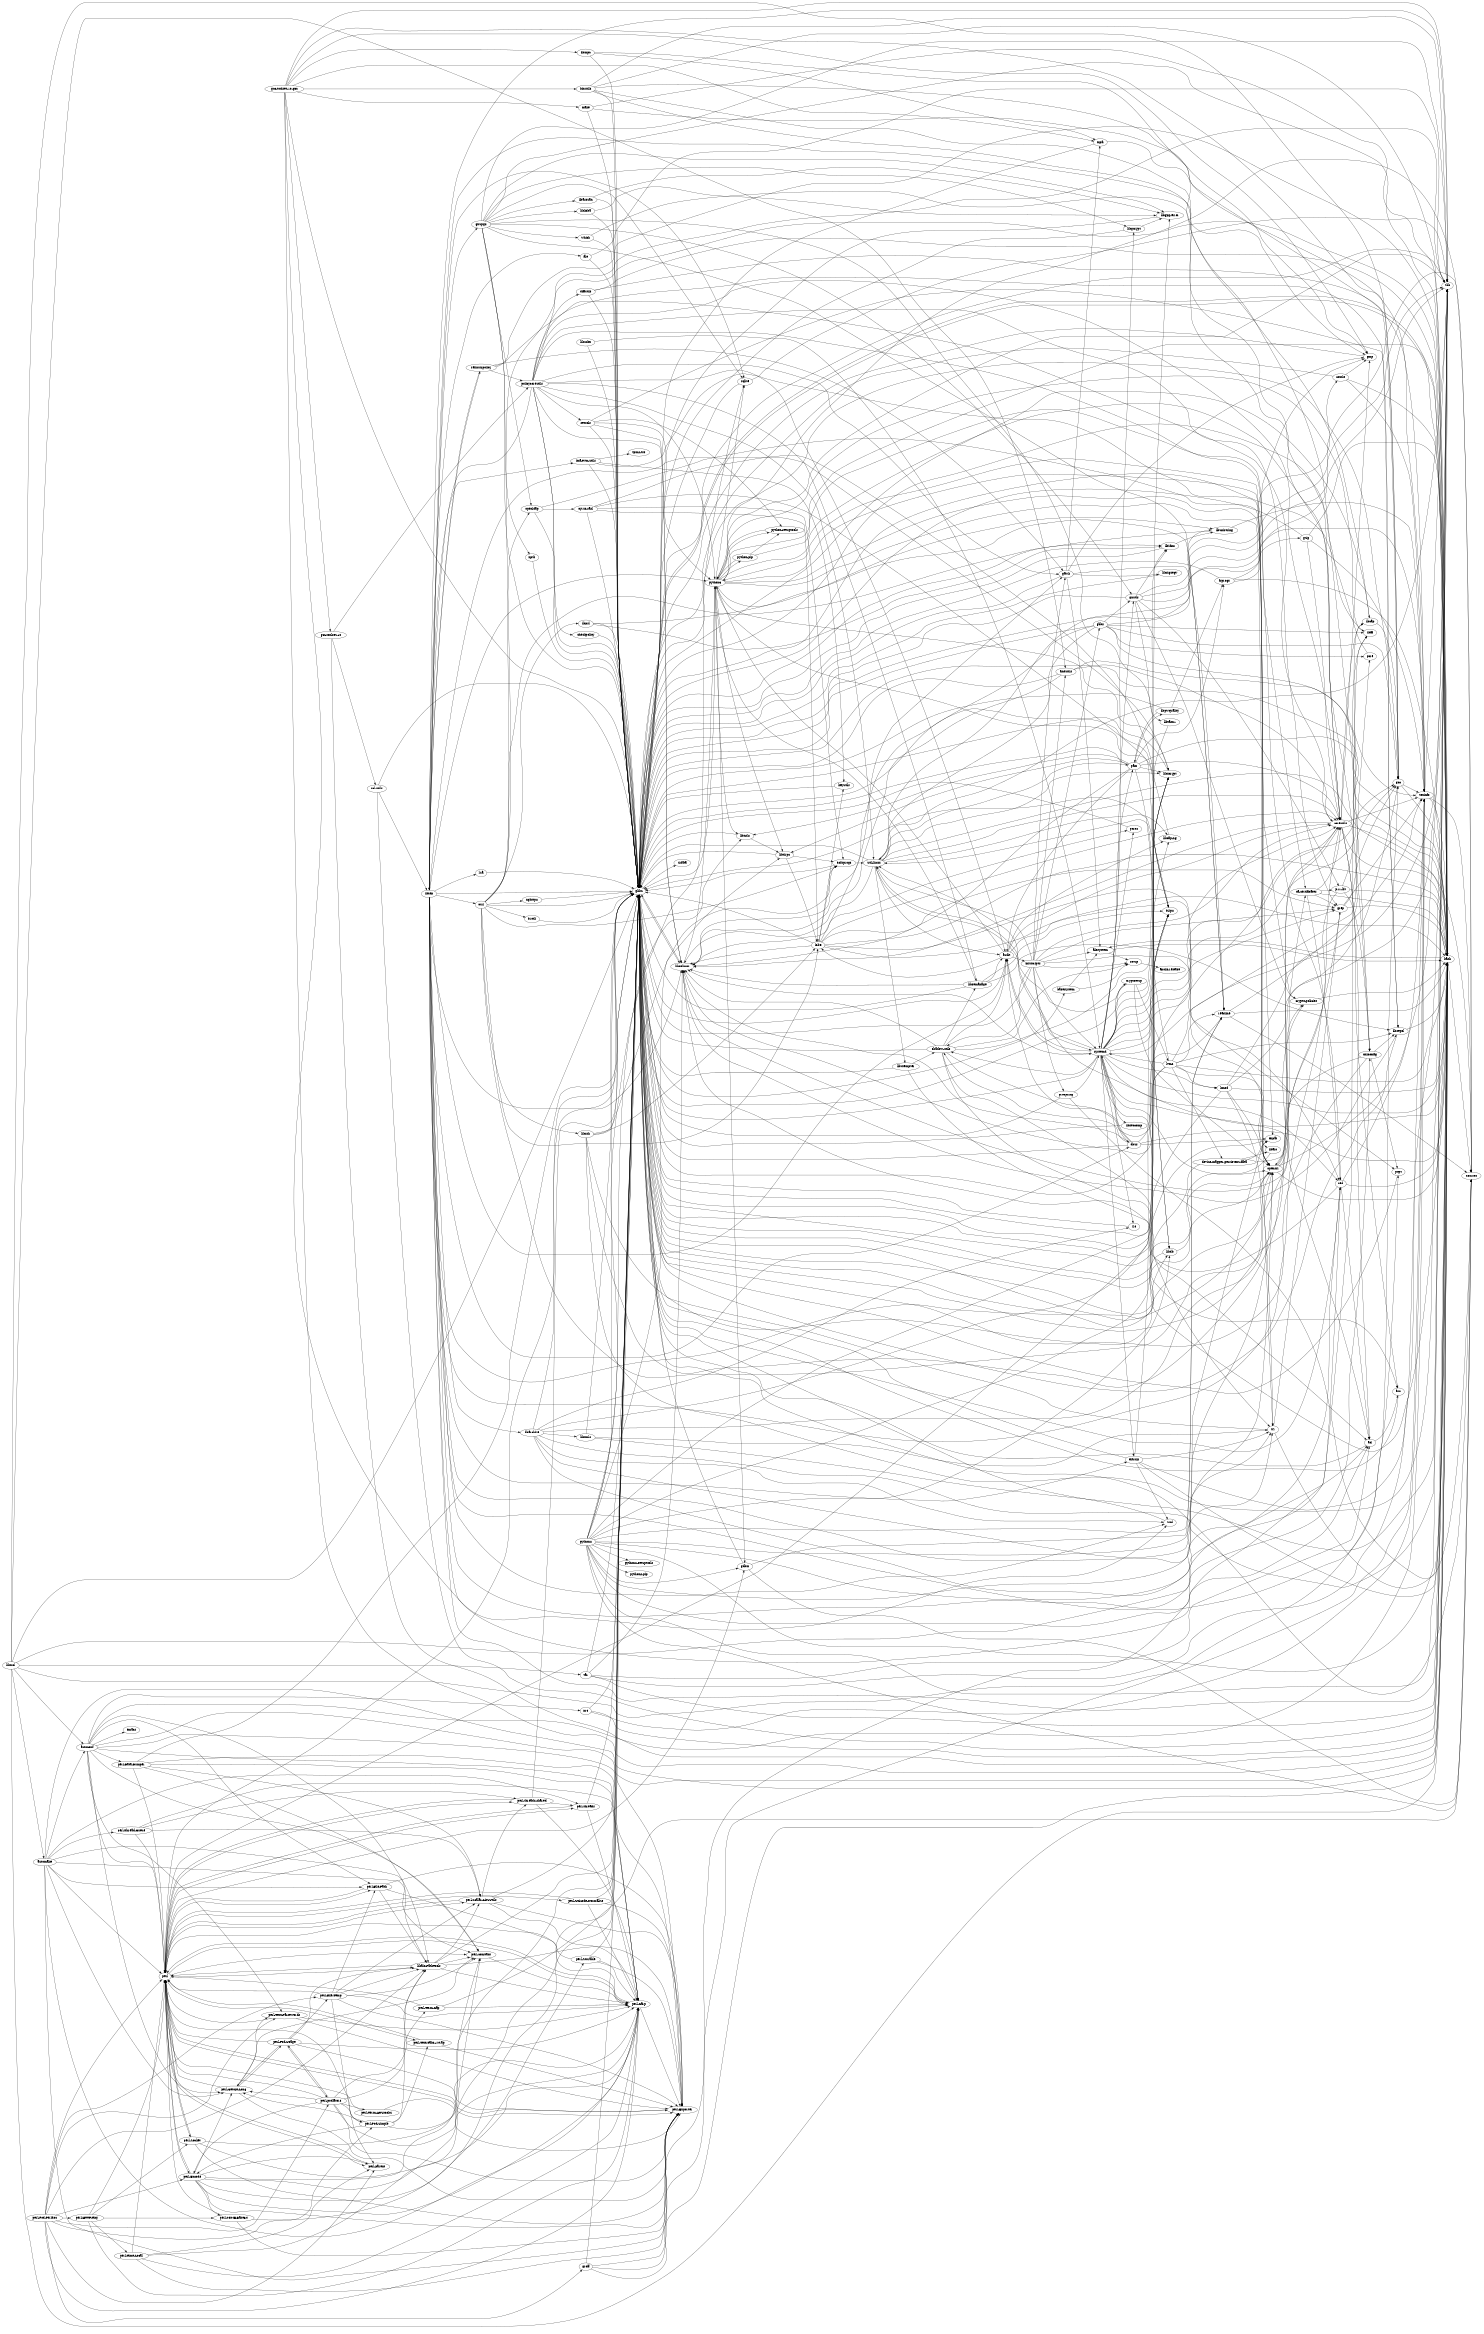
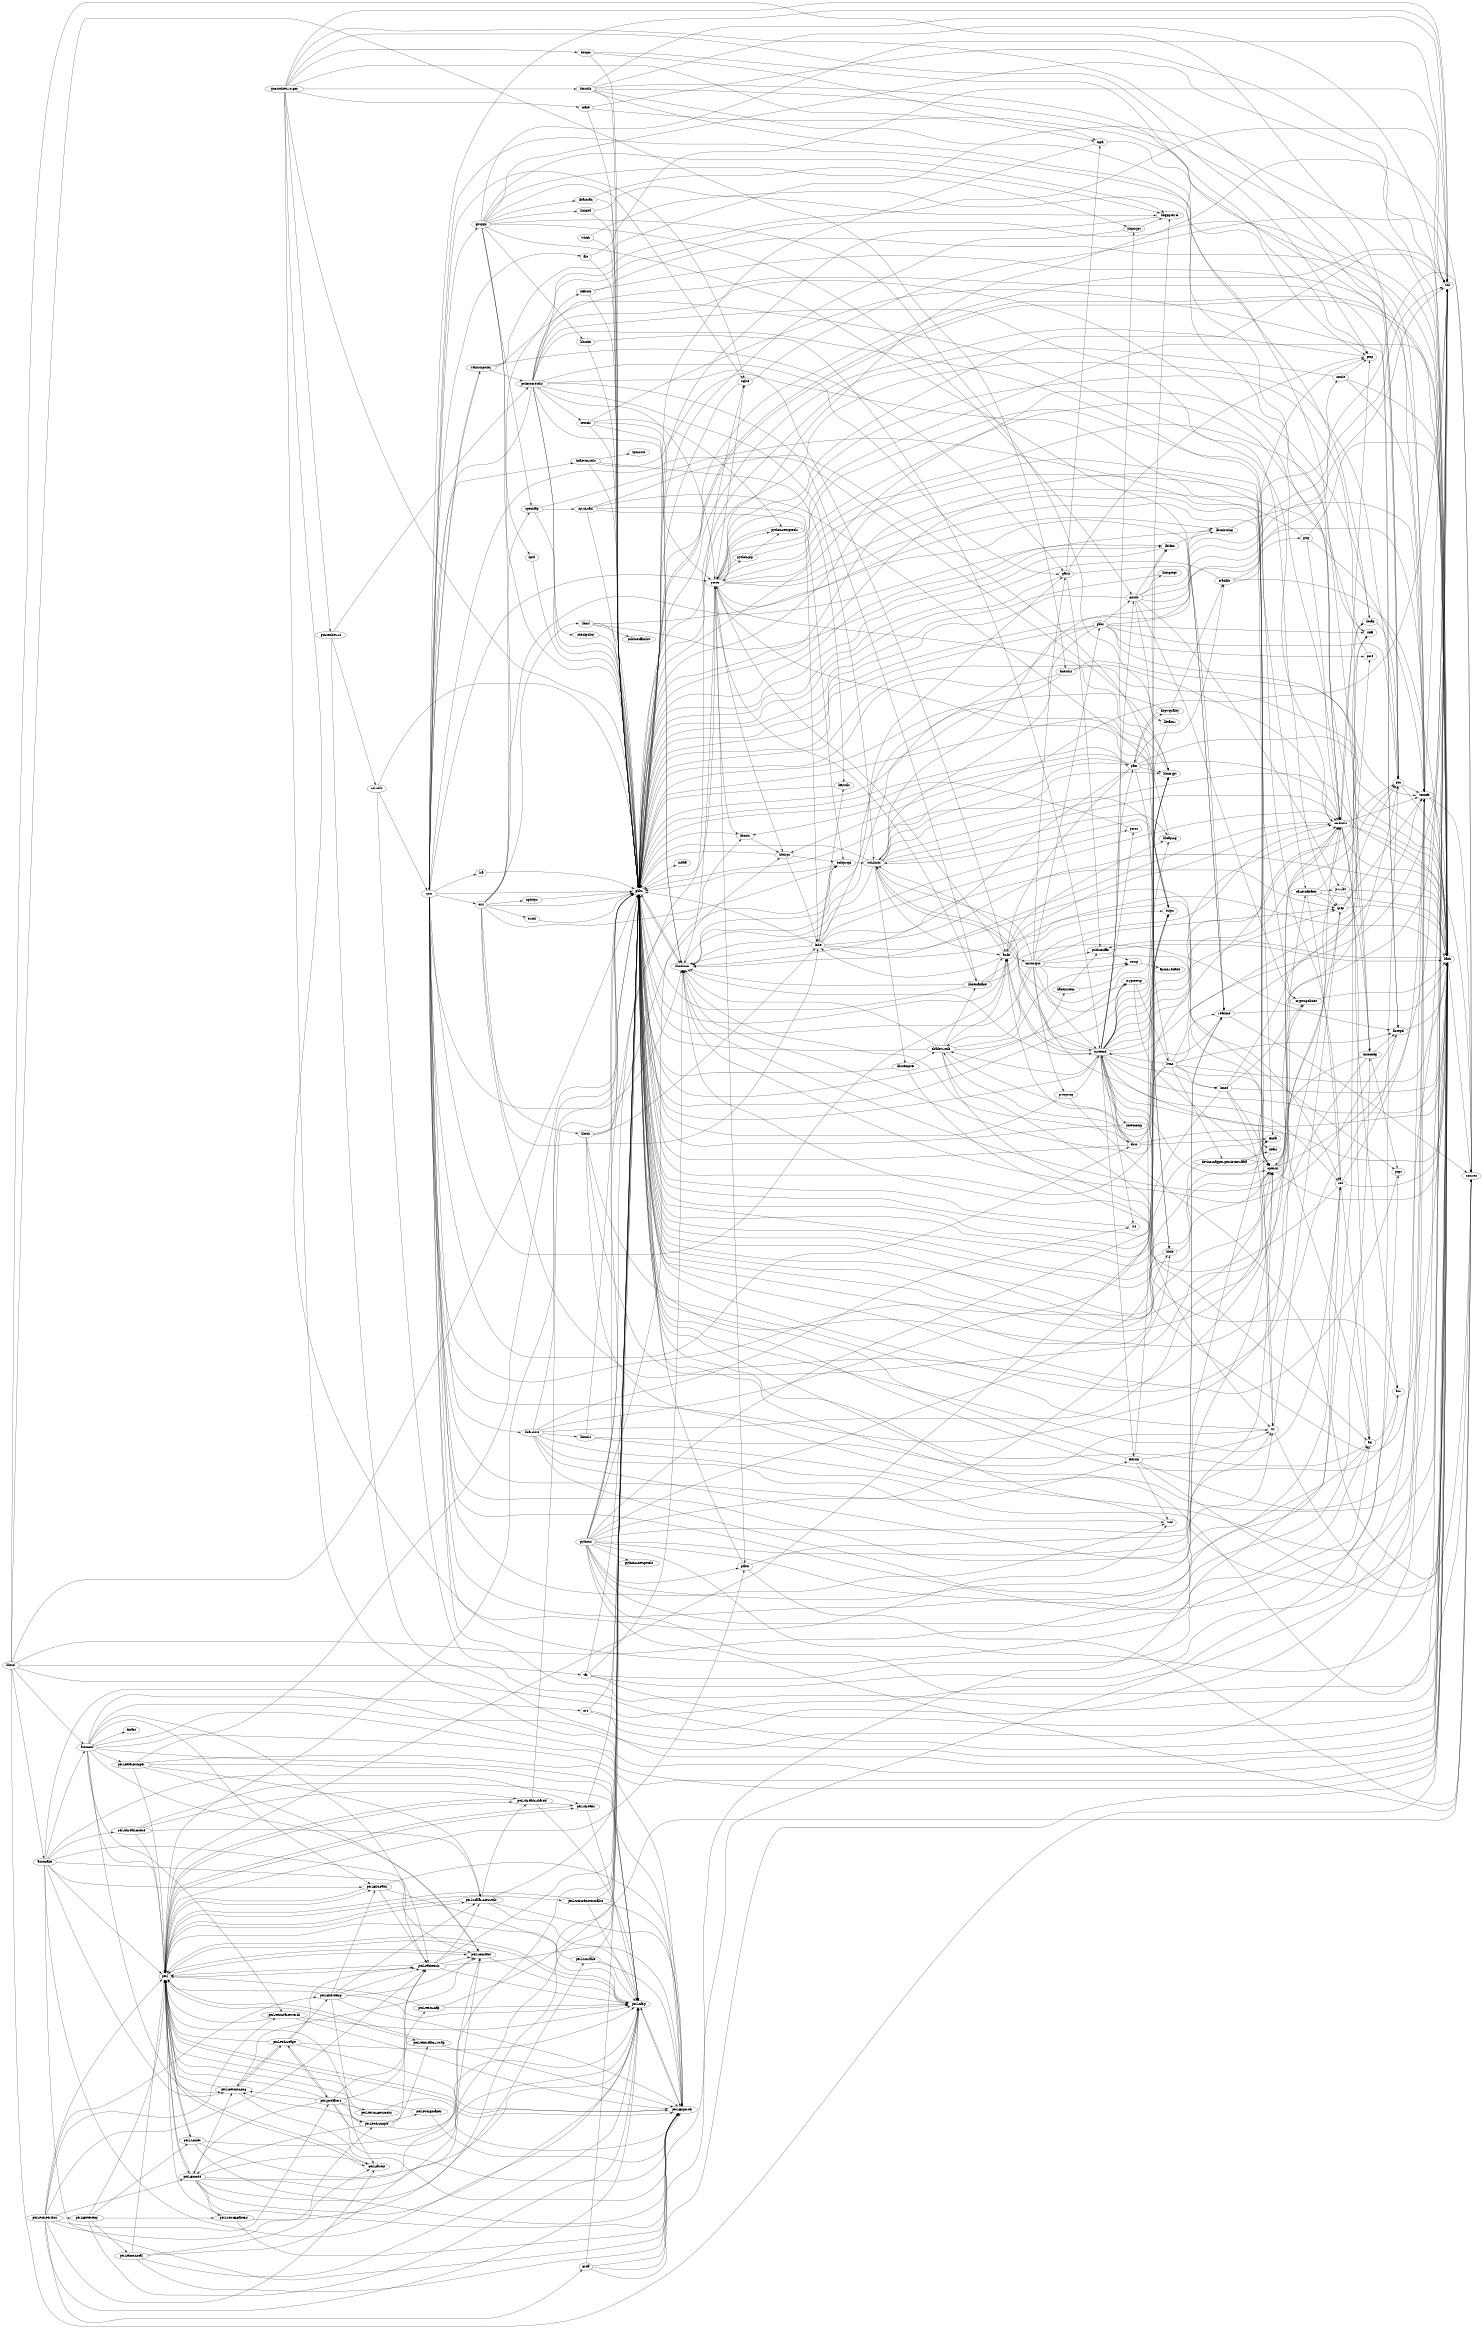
none -> (1255, 185)
(532, 234) -> (533, 283)
(1115, 576) -> (1150, 586)
(1224, 581) -> (1224, 581)
(715, 583) -> (715, 583)
none -> (639, 639)
(1048, 833) -> (1073, 1002)
(429, 894) -> (429, 894)
(1100, 950) -> (1100, 950)
(639, 1574) -> none
none -> (318, 1951)
(429, 1966) -> (429, 1966)
(256, 2040) -> none
none -> (661, 2058)
none -> (429, 2112)
